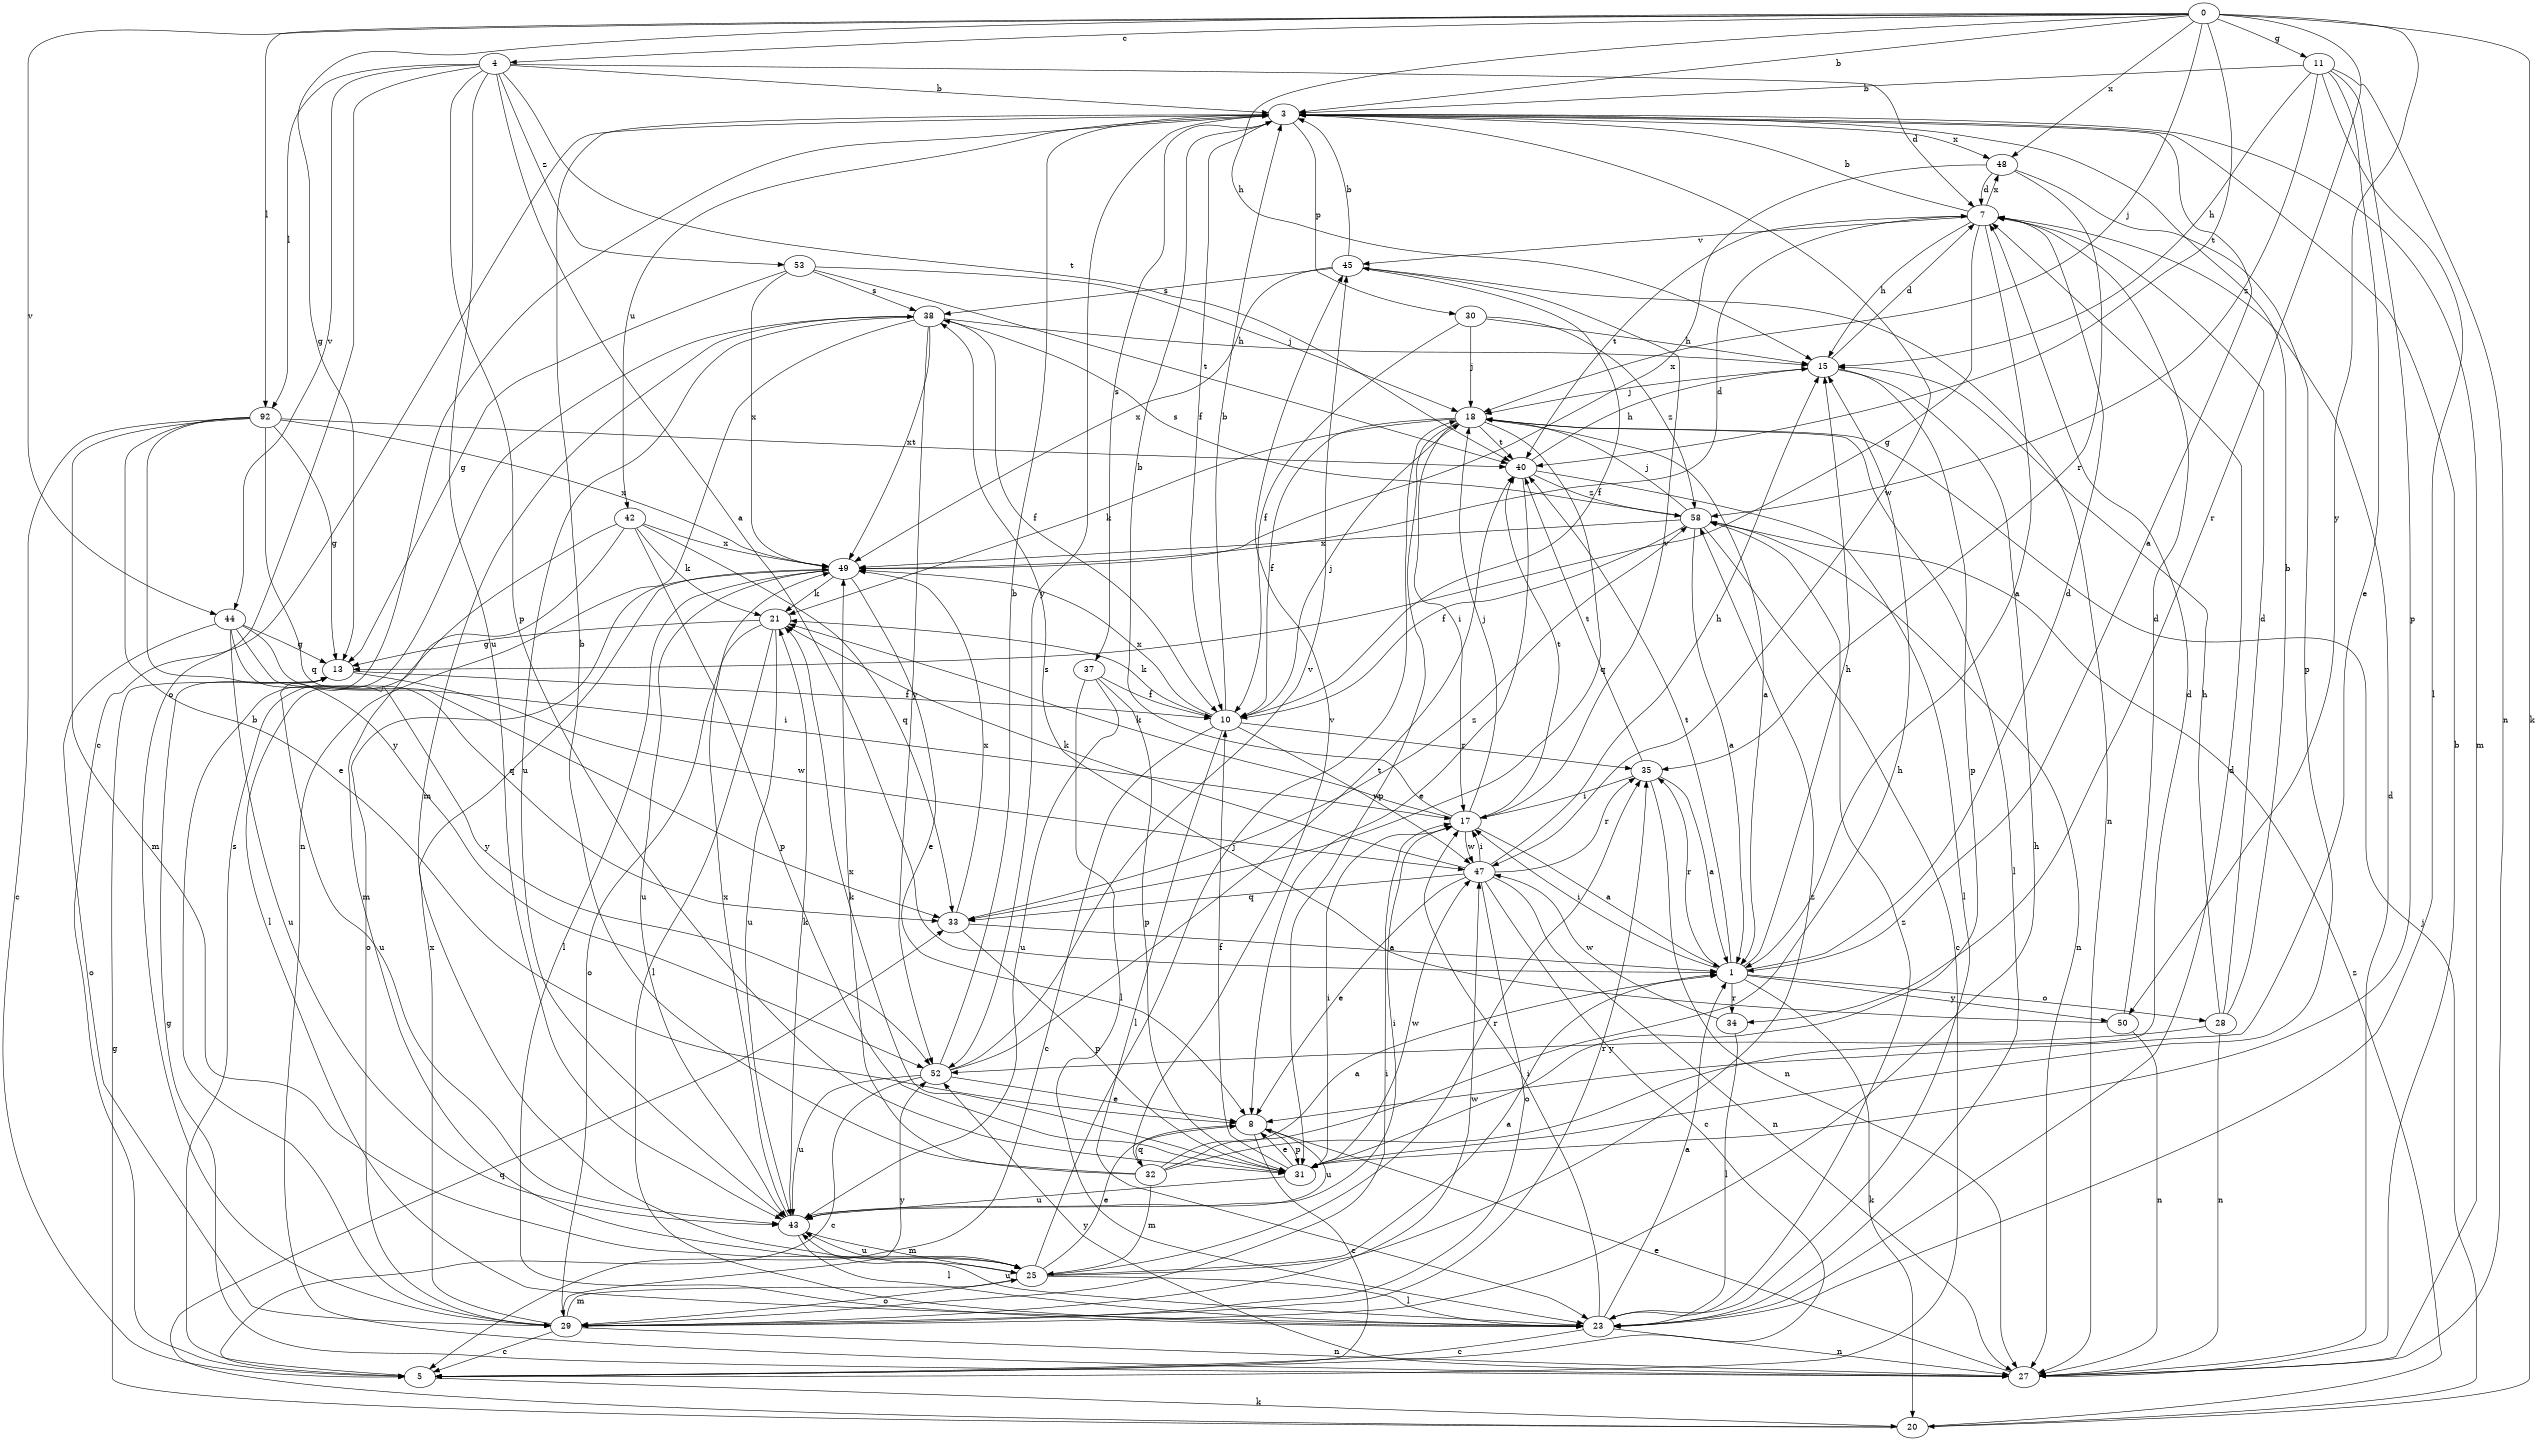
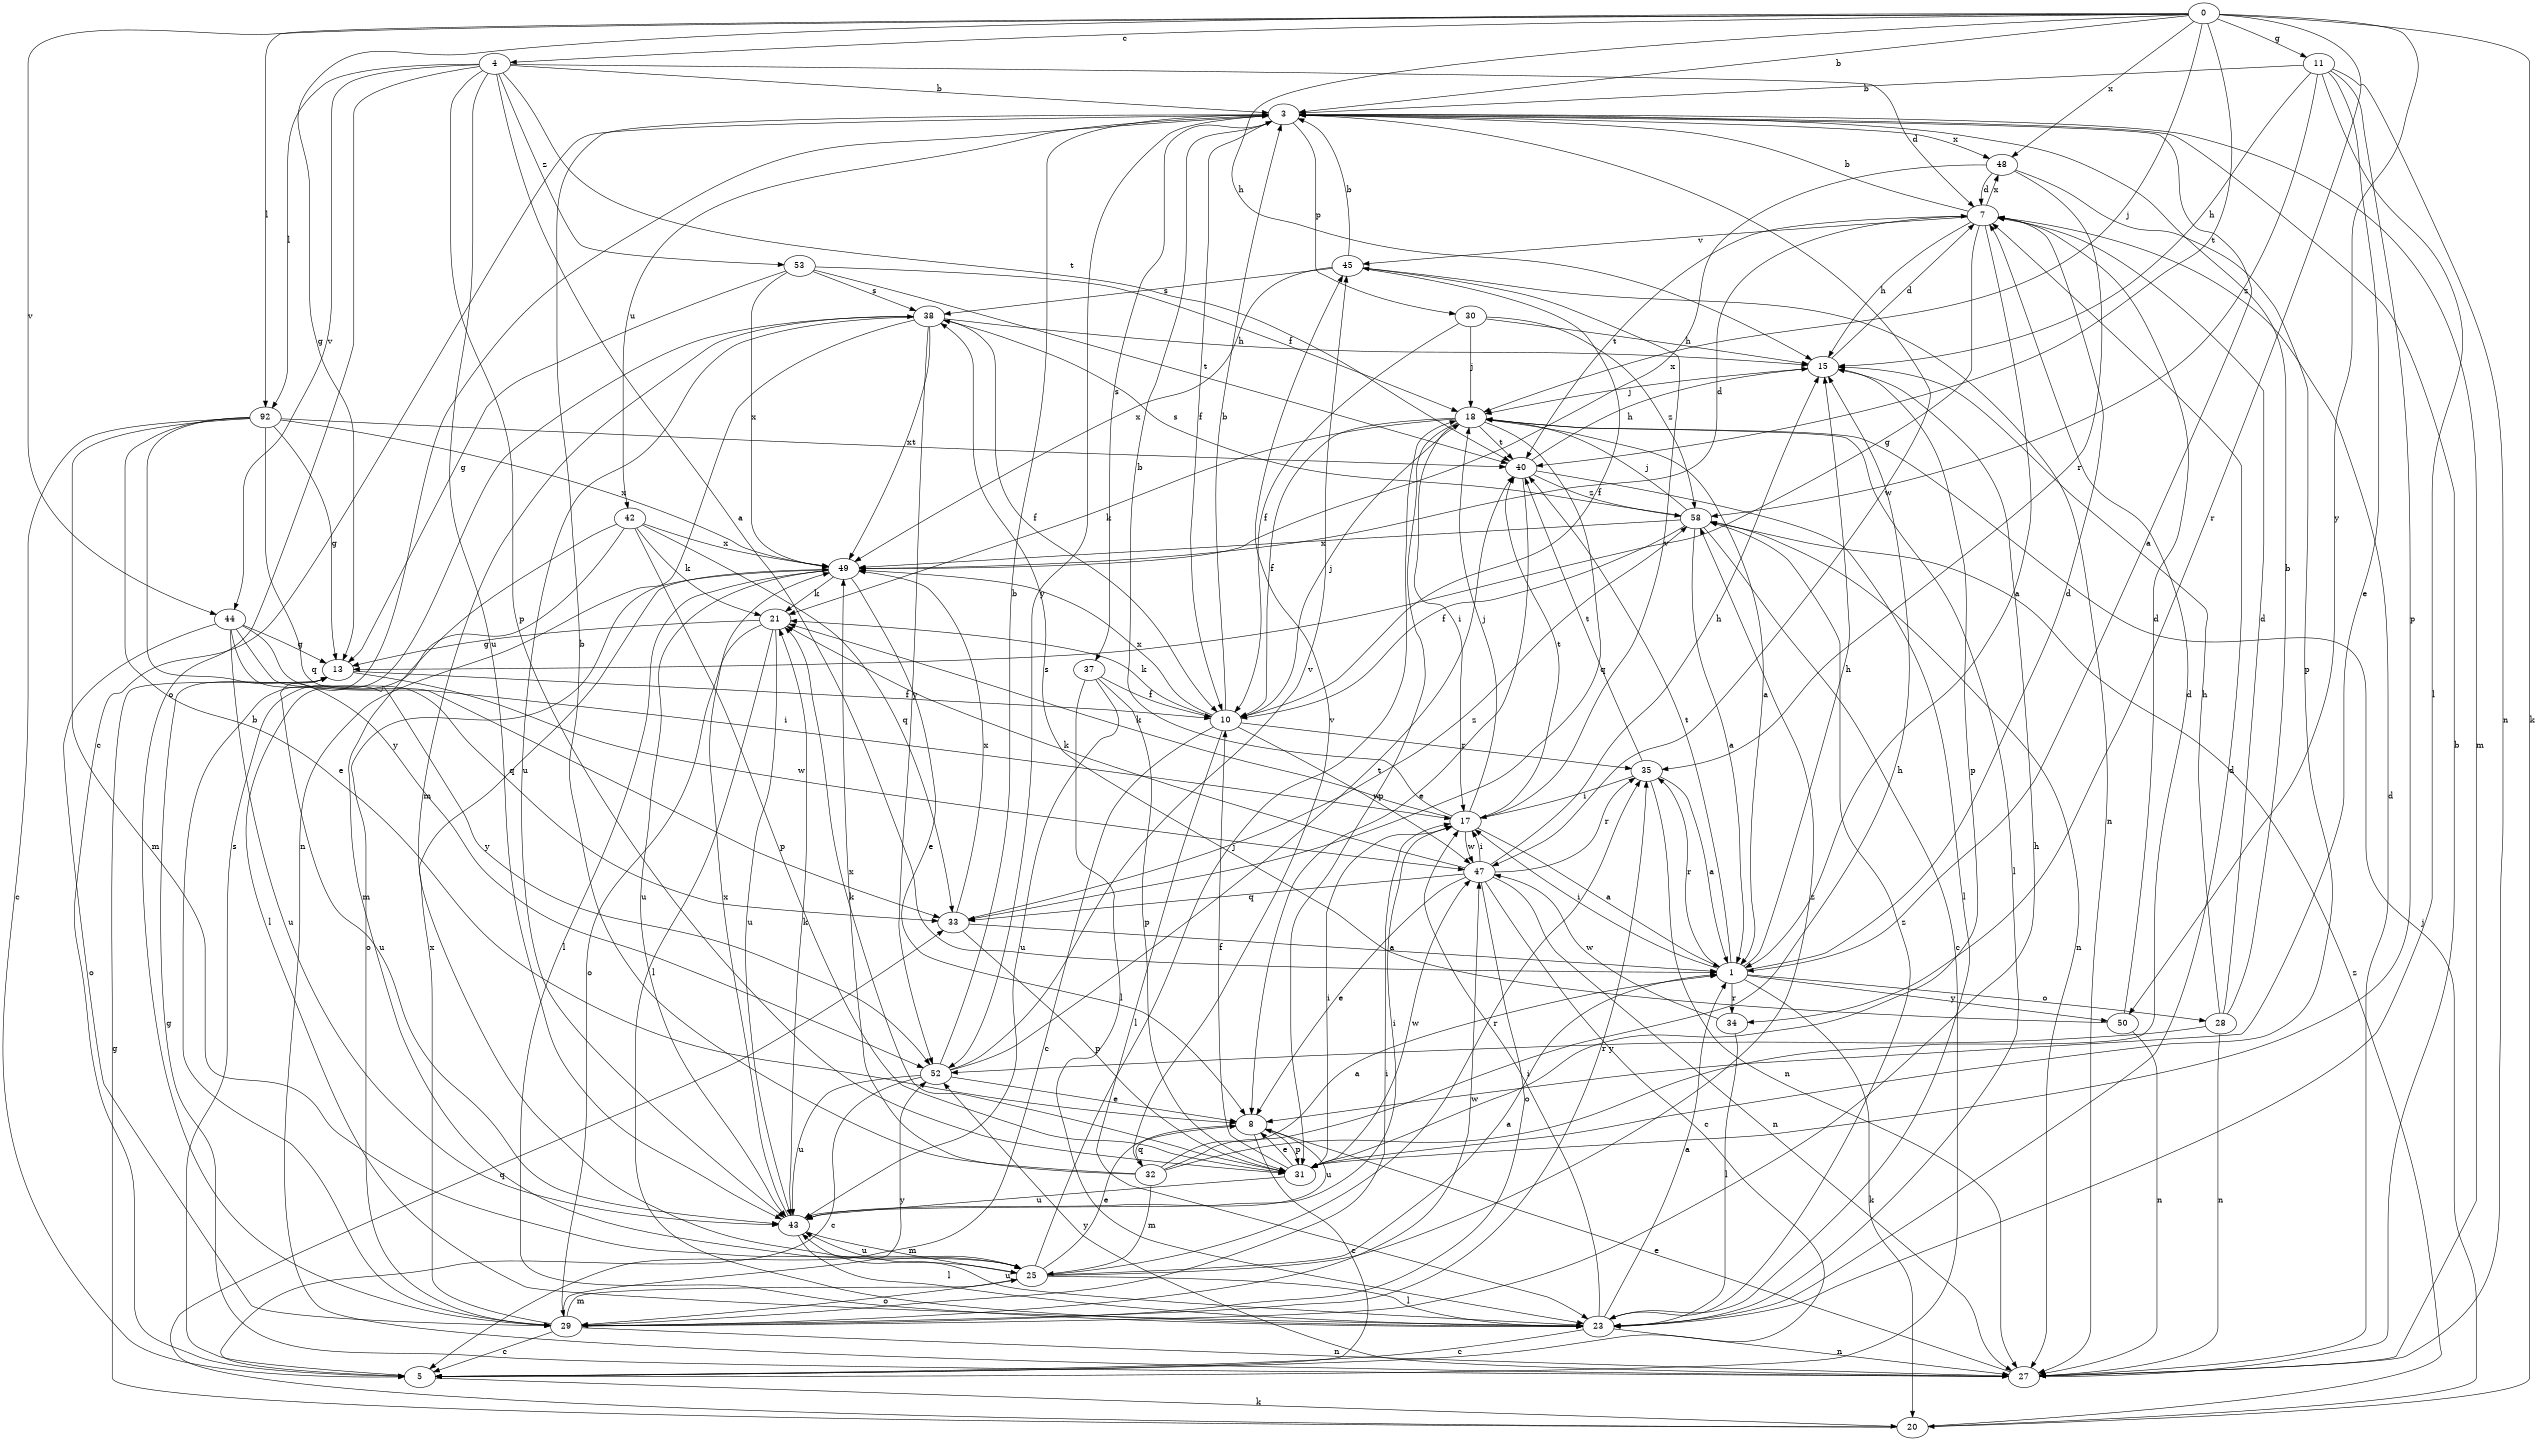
(1291, 342) -> (1291, 342)
(1678, 1214) -> (1673, 1217)
